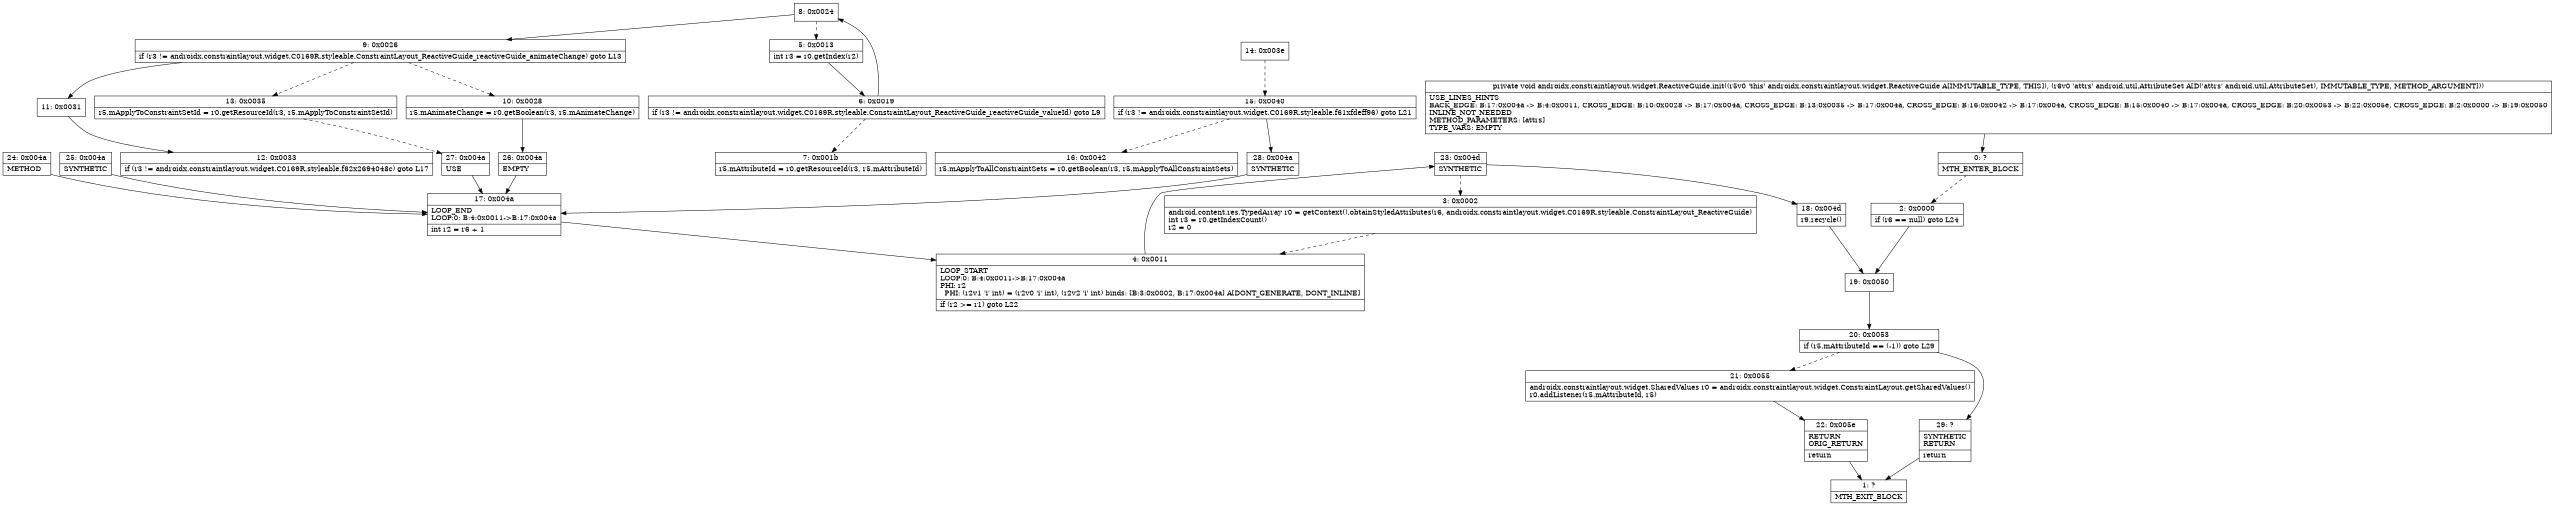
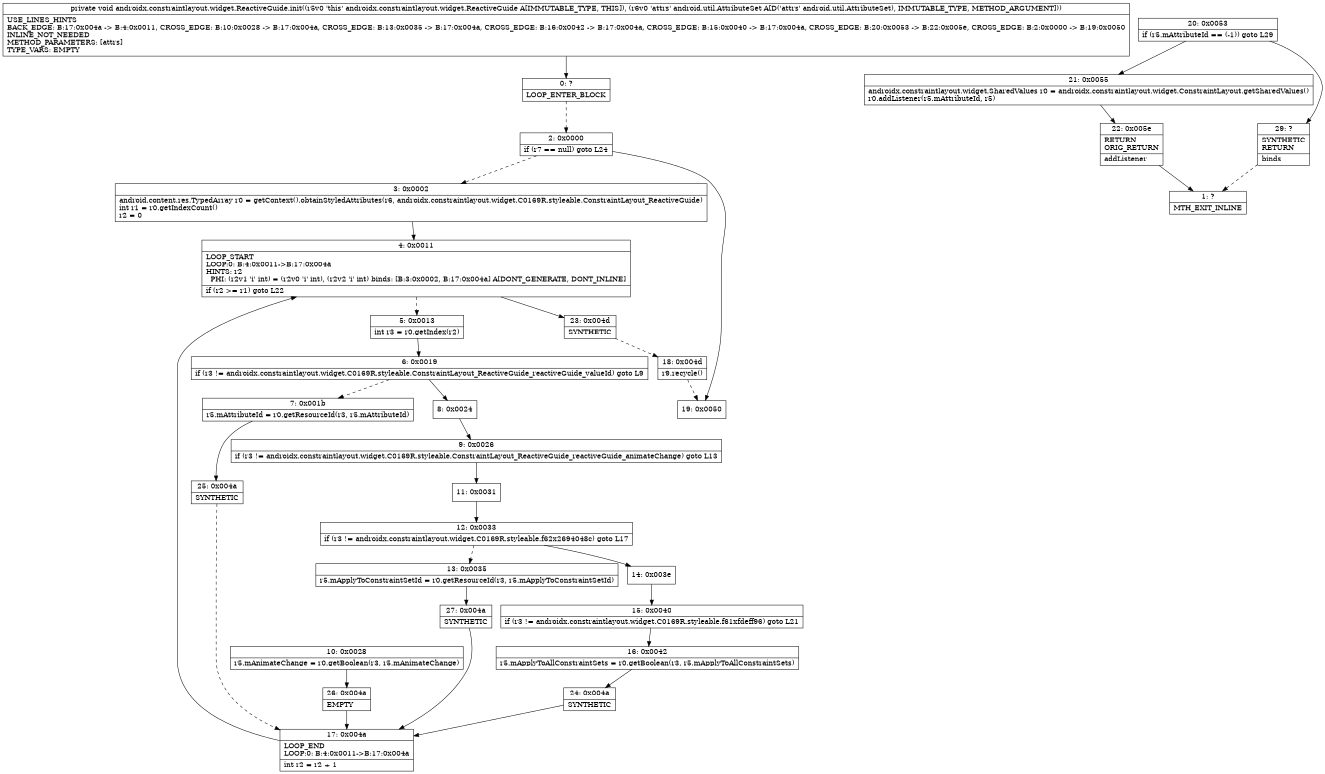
(816, 28) -> (417, 304)
(1265, 76) -> (652, 592)
(315, 78) -> (472, 552)
(449, 78) -> none
(371, 134) -> (467, 593)
(1178, 135) -> (650, 635)
(1273, 164) -> none
(24, 169) -> (590, 705)
(454, 169) -> (466, 622)
(1980, 169) -> (566, 95)
(1641, 175) -> (634, 347)
(1460, 183) -> (501, 169)
(266, 200) -> (216, 629)
(1218, 220) -> (169, 208)
(1917, 220) -> (566, 150)
(458, 230) -> (311, 765)
(1330, 243) -> (413, 228)
(1845, 248) -> (692, 388)
(954, 286) -> (225, 272)
(1869, 308) -> none
(1817, 361) -> (1154, 57)
none -> (225, 442)
(1820, 455) -> (1126, 159)
(1935, 455) -> (1272, 159)
(1904, 468) -> (1242, 176)
(1869, 497) -> (1208, 208)
none -> (585, 554)
none -> (621, 677)
